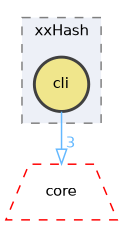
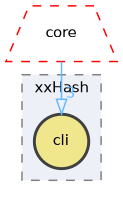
(62, 132) -> (62, 84)
